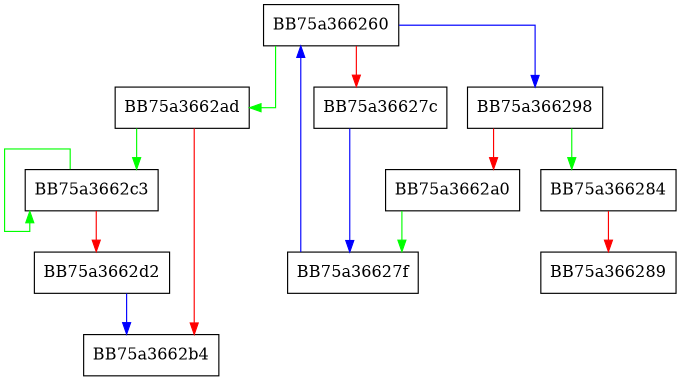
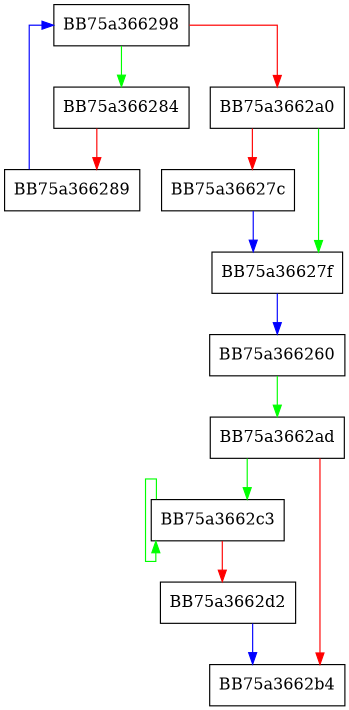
(492, 25) -> (29, 91)
(356, 61) -> (252, 143)
